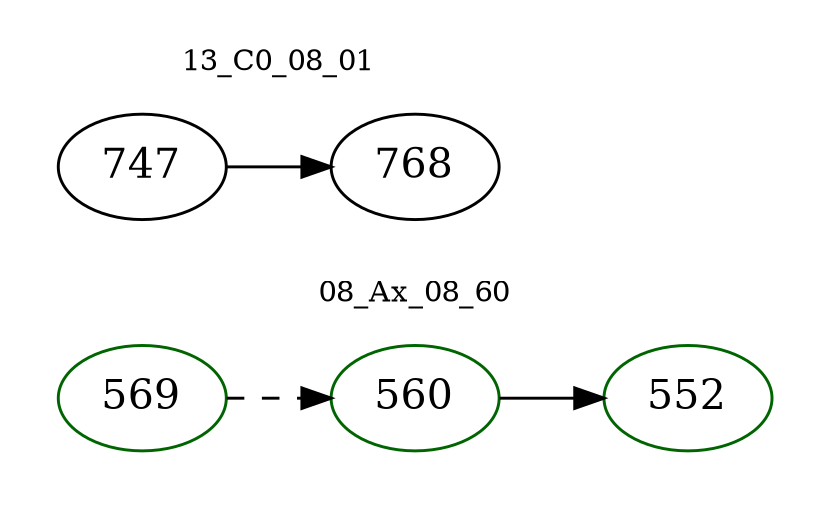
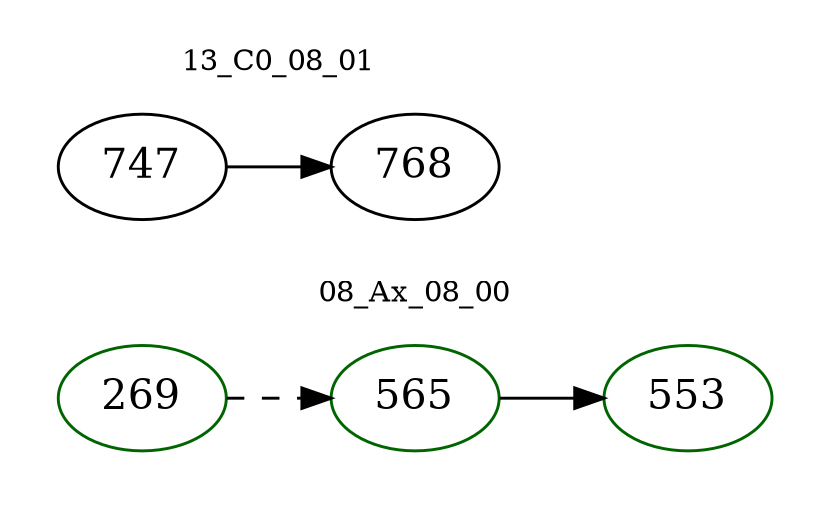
(415, 294) -> (415, 294)
(142, 398) -> (142, 398)
(415, 398) -> (415, 398)
(688, 398) -> (688, 398)
